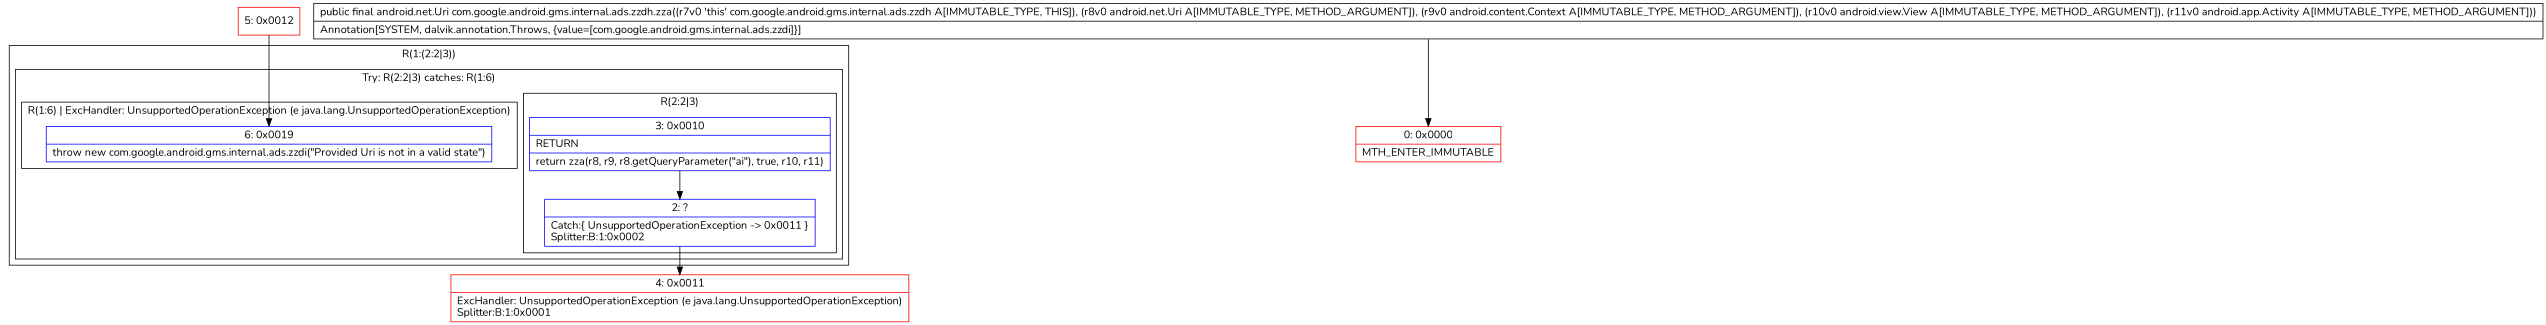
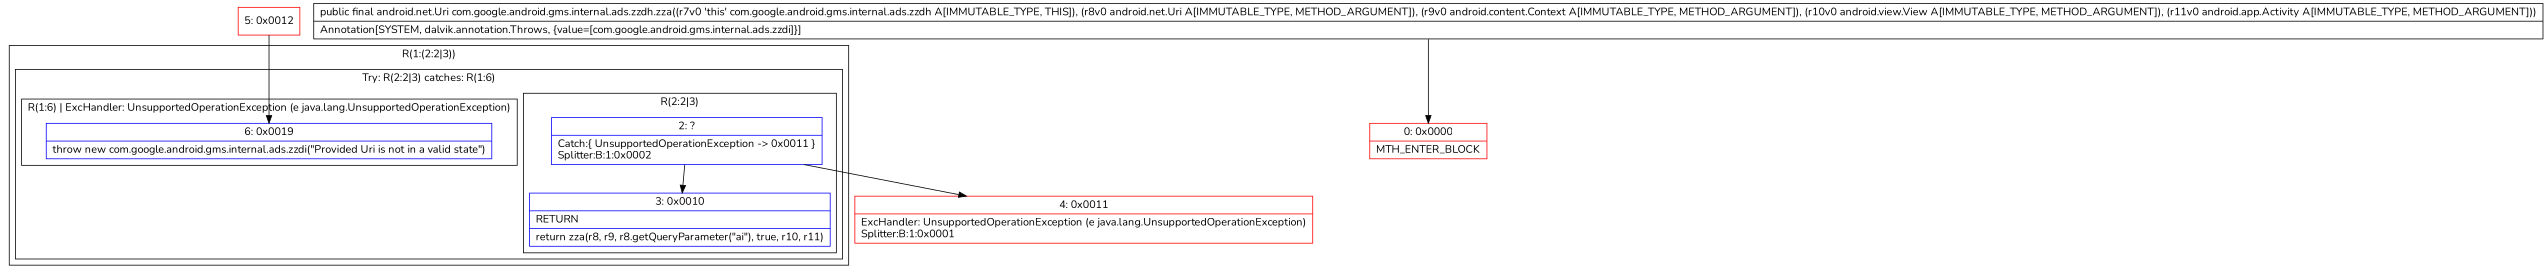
(1428, 153) -> (1428, 150)
(680, 181) -> (684, 175)
